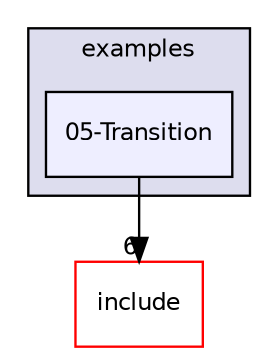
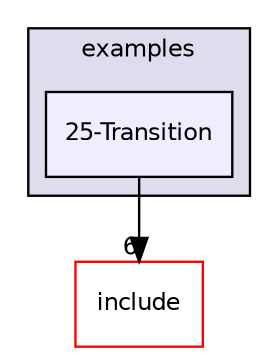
(139, 134) -> (139, 134)
